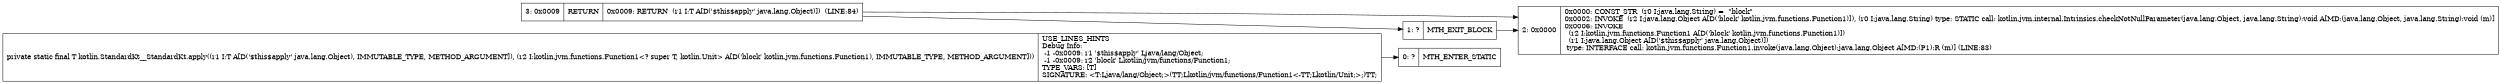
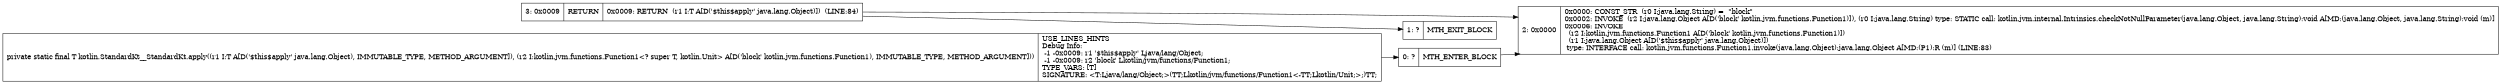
(1505, 30) -> (1508, 55)
(1460, 57) -> (1460, 57)
